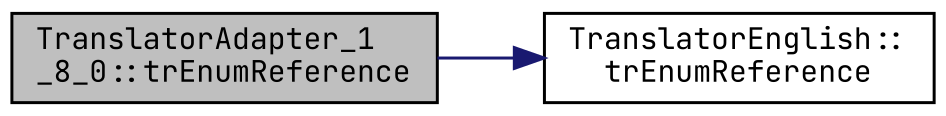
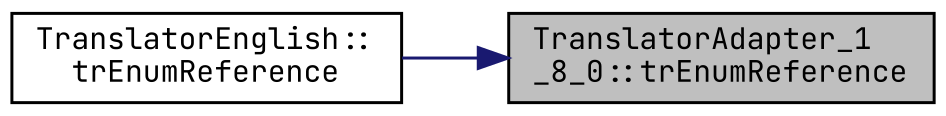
(475, 58) -> (440, 58)
